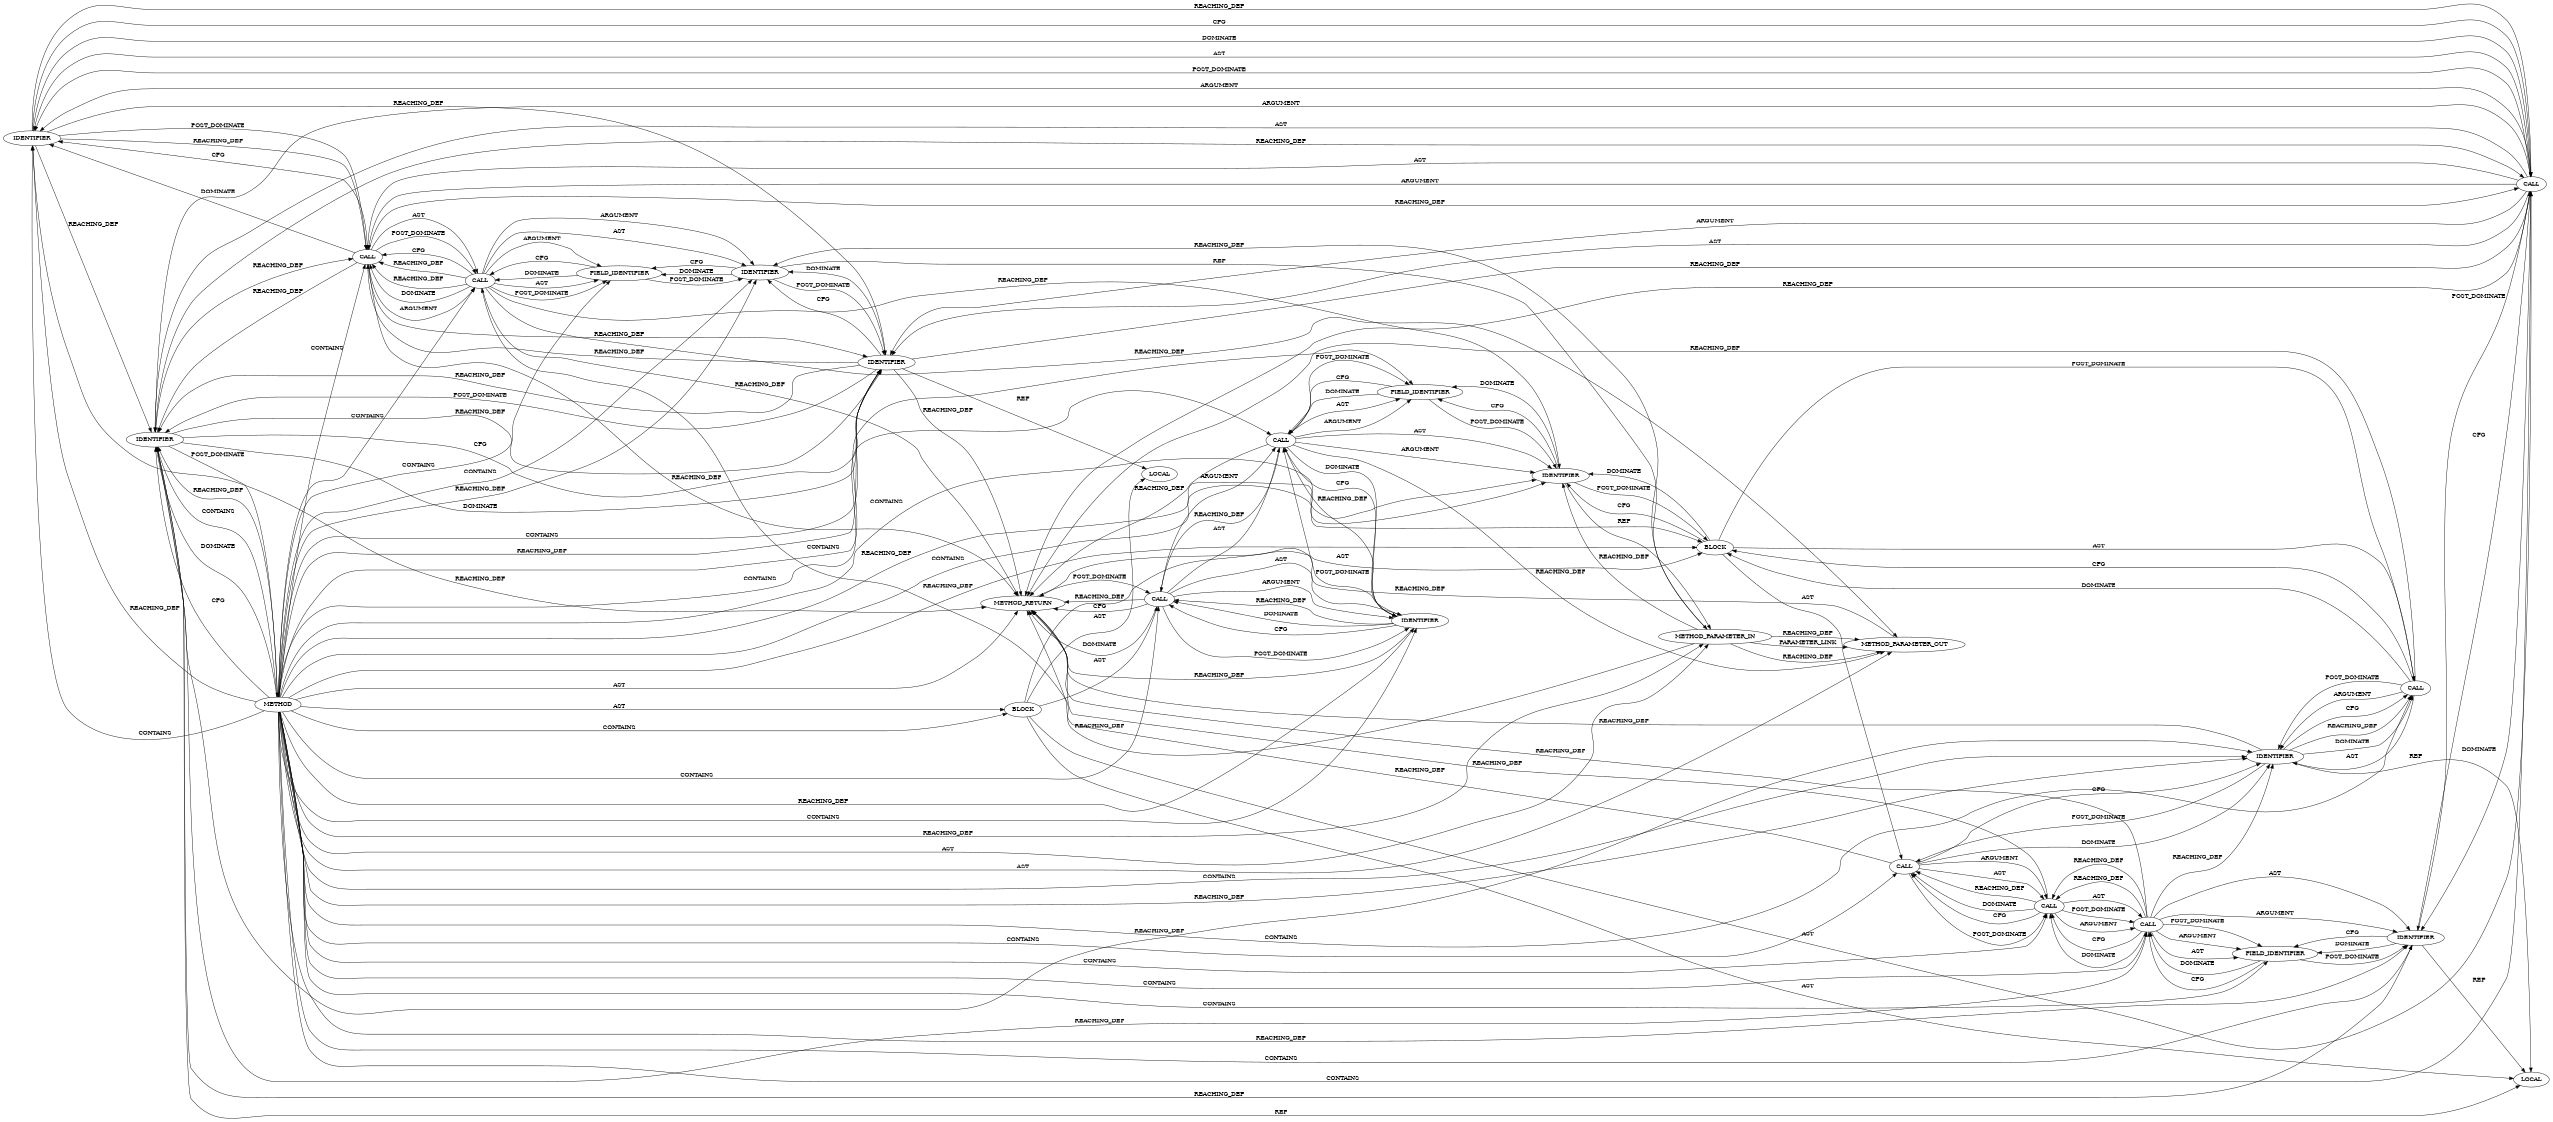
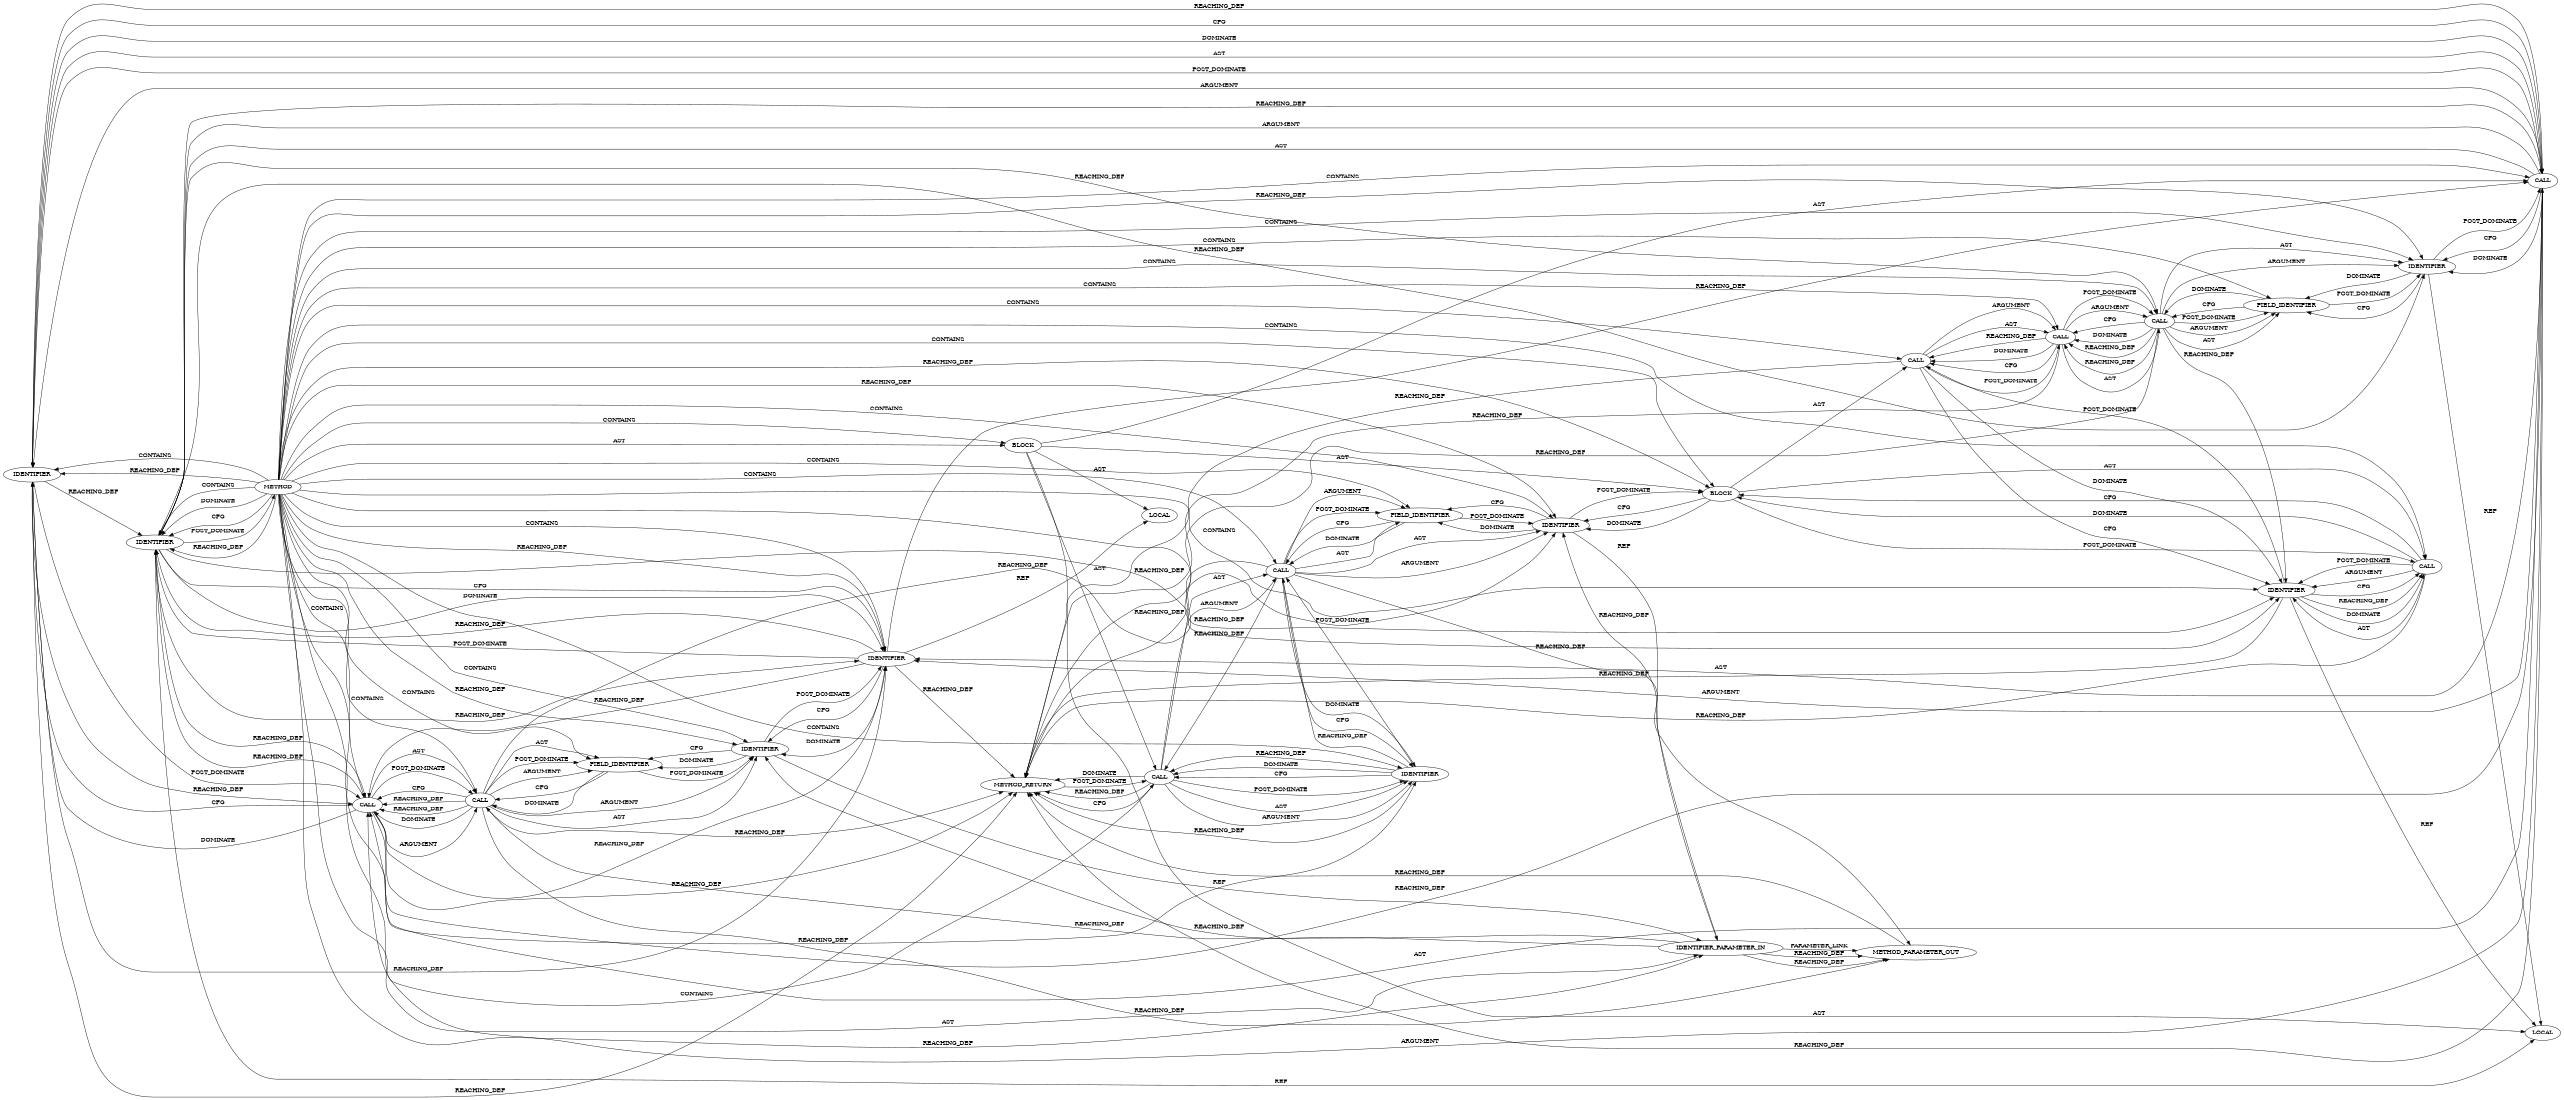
(1715, 637) -> (1721, 948)
(668, 688) -> none
(1047, 870) -> none
